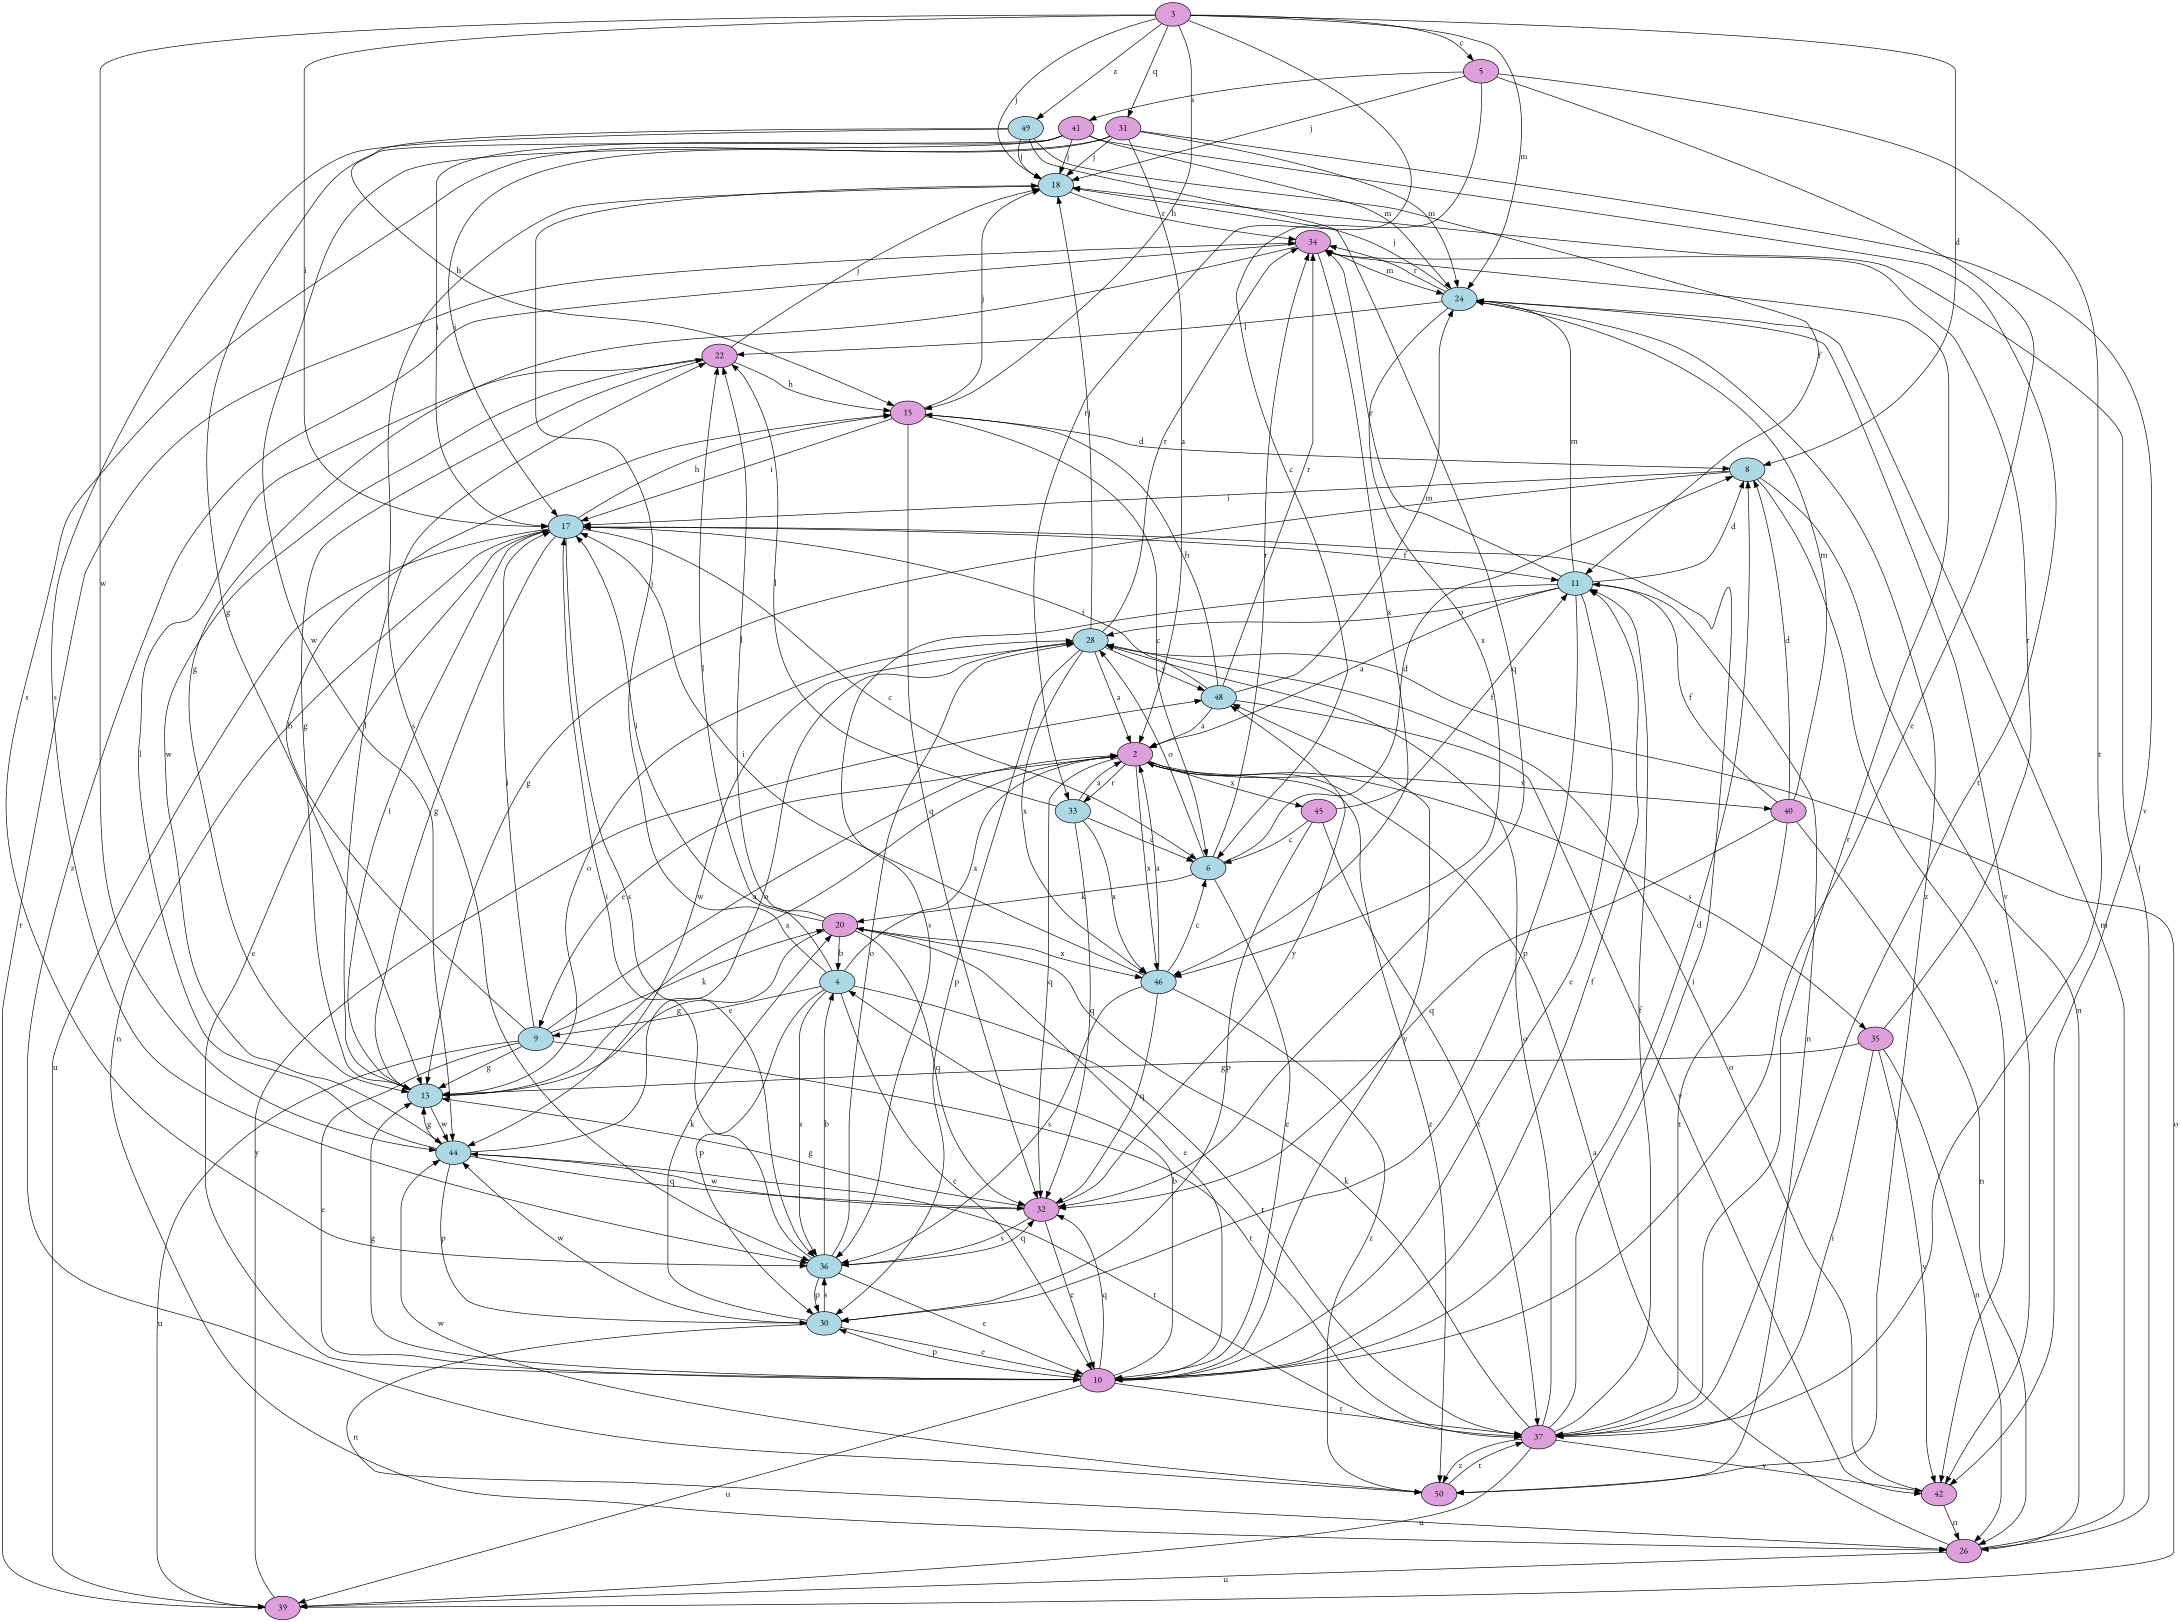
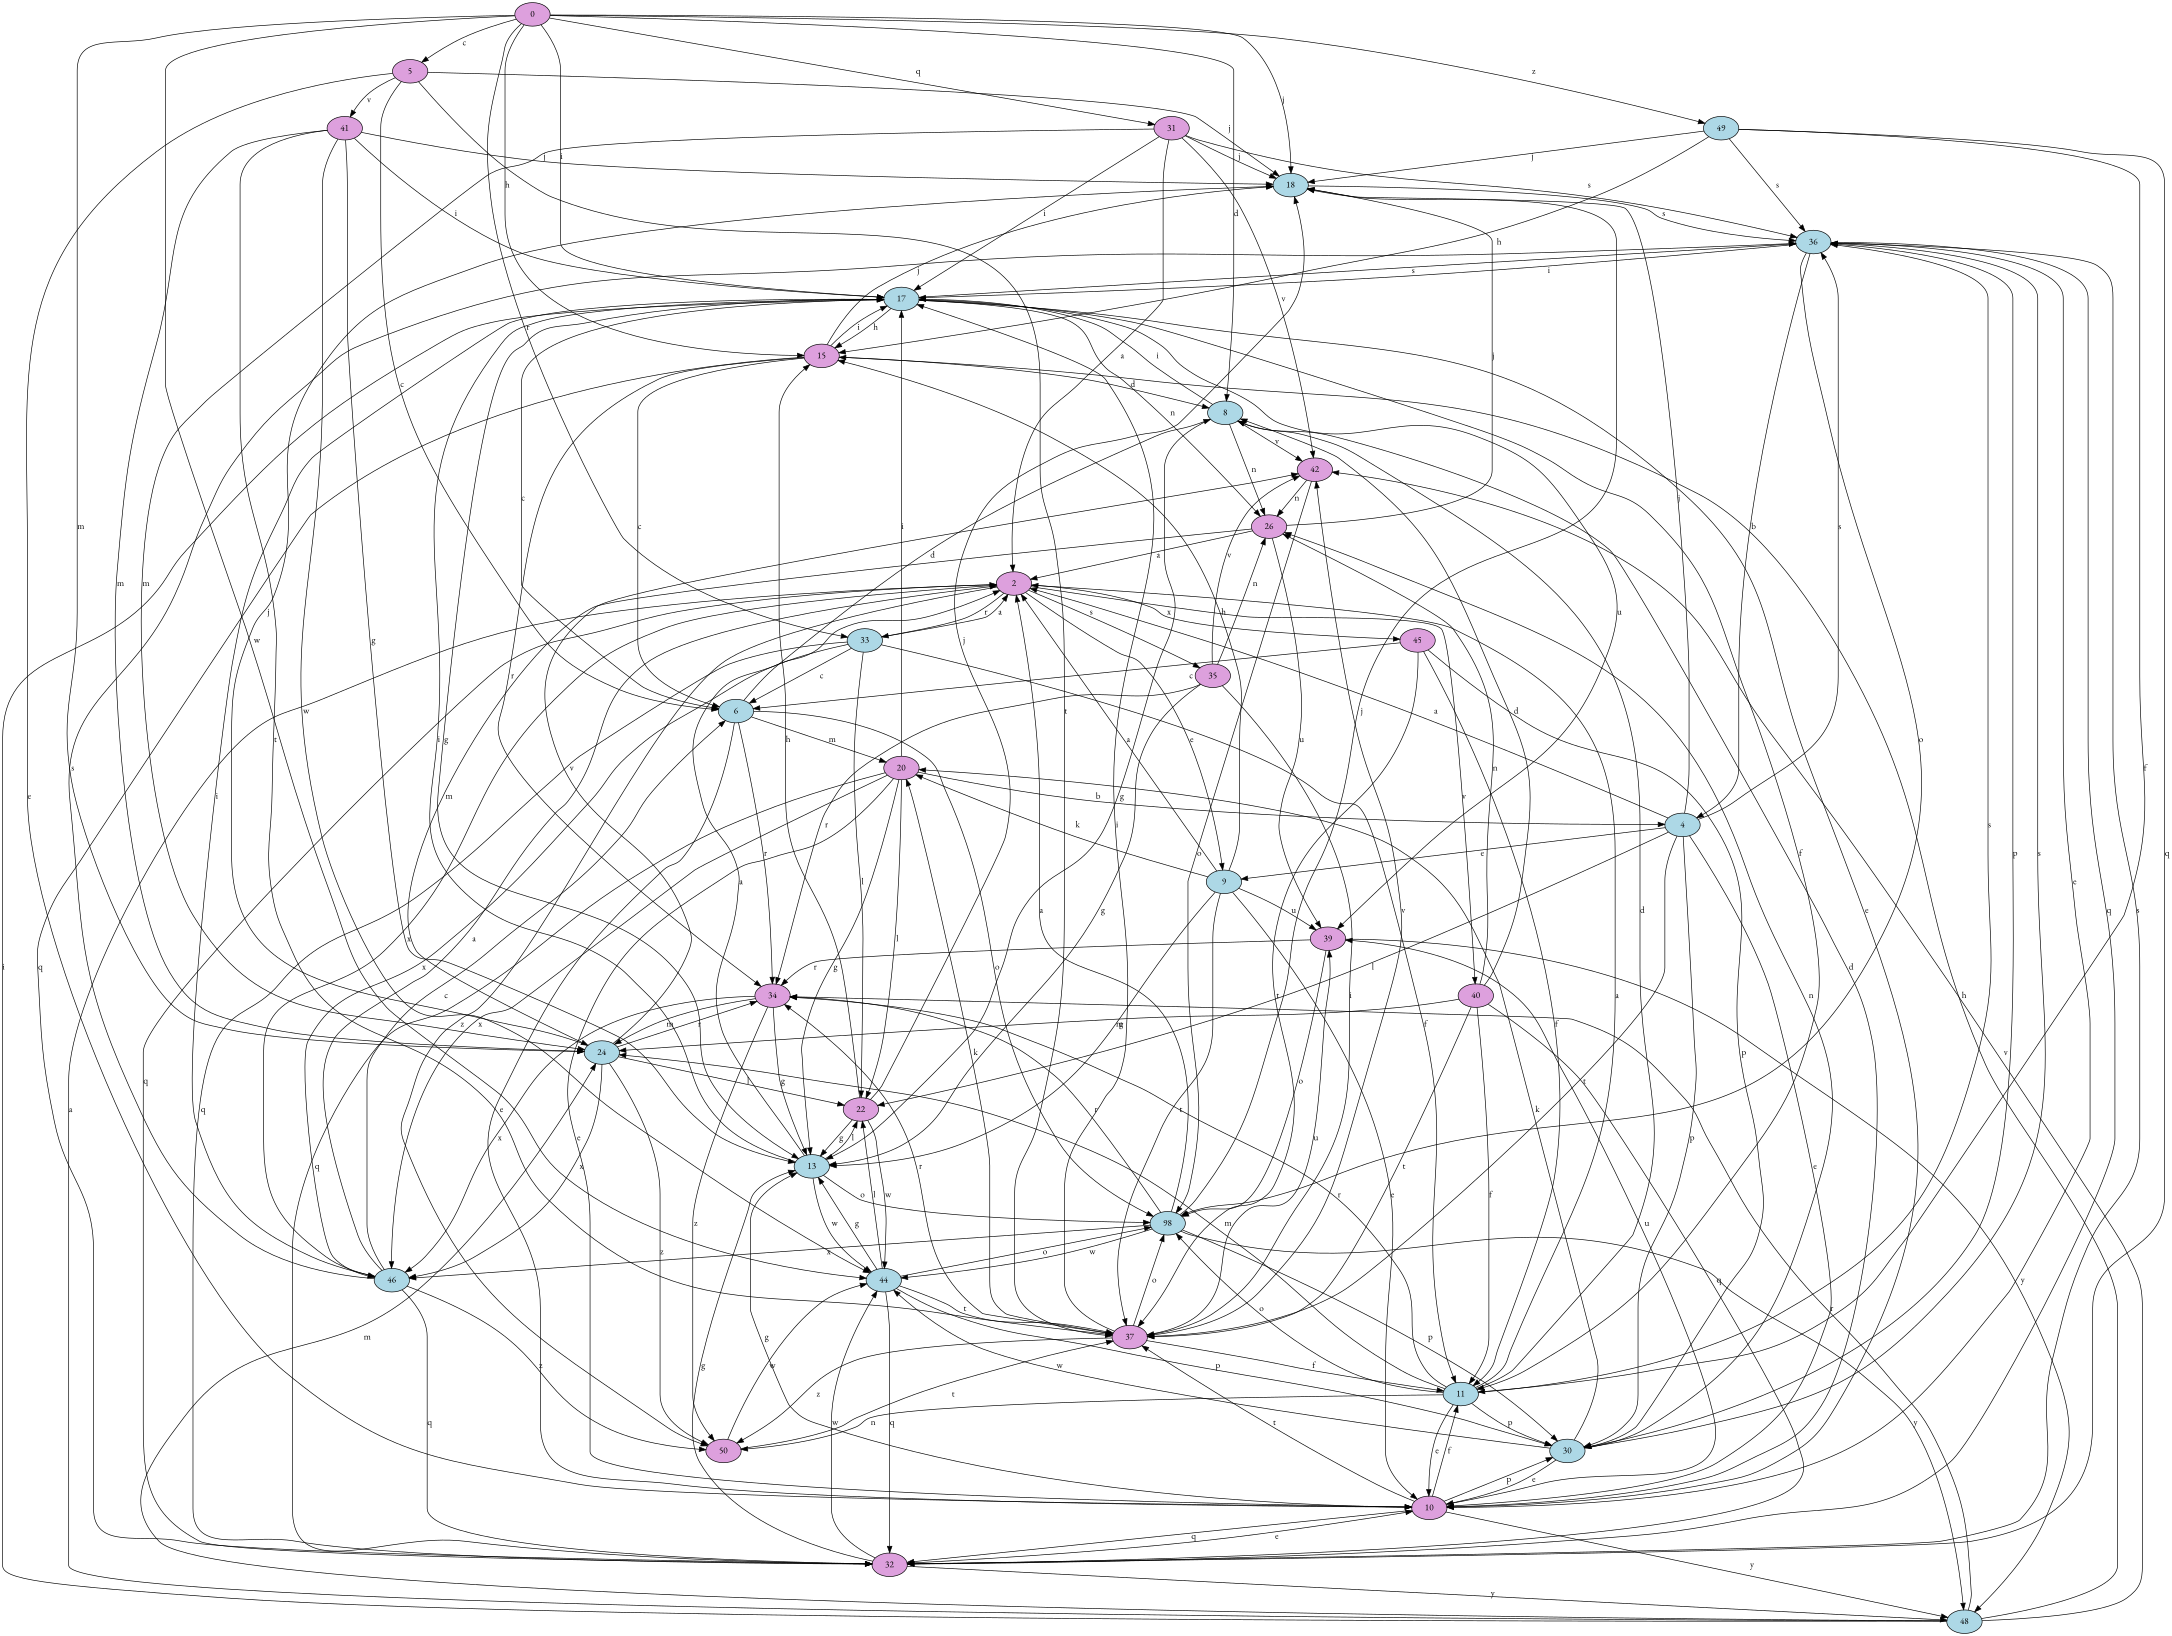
(1173, 14) -> (532, 14)
(1193, 100) -> (369, 100)
(1178, 222) -> (515, 637)
(1090, 640) -> (1168, 1223)
(506, 772) -> none
none -> (1383, 867)
(1084, 897) -> (833, 740)
(1107, 1125) -> none
